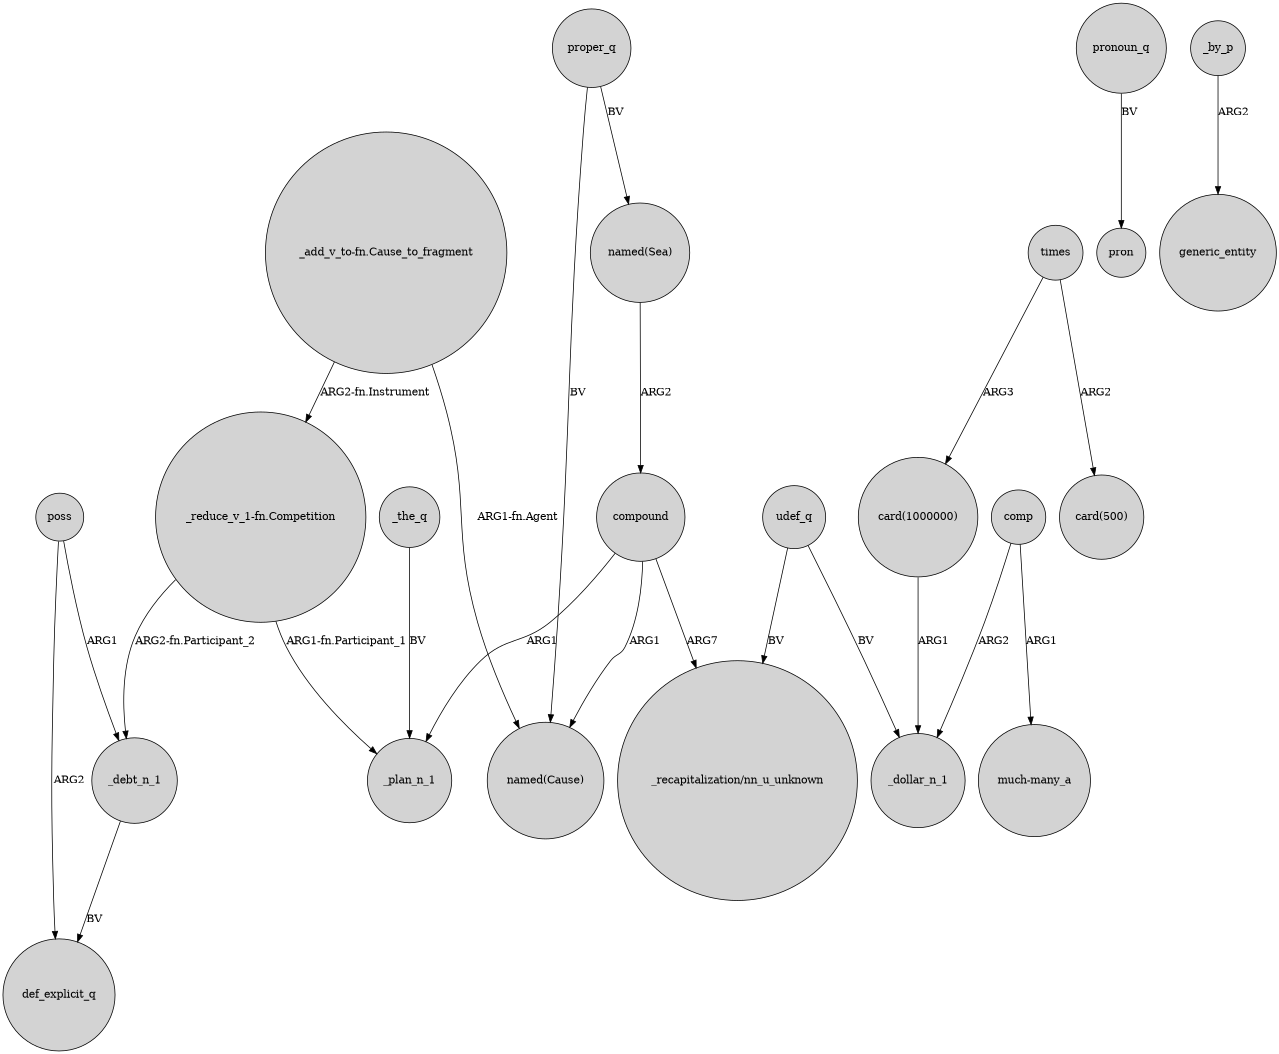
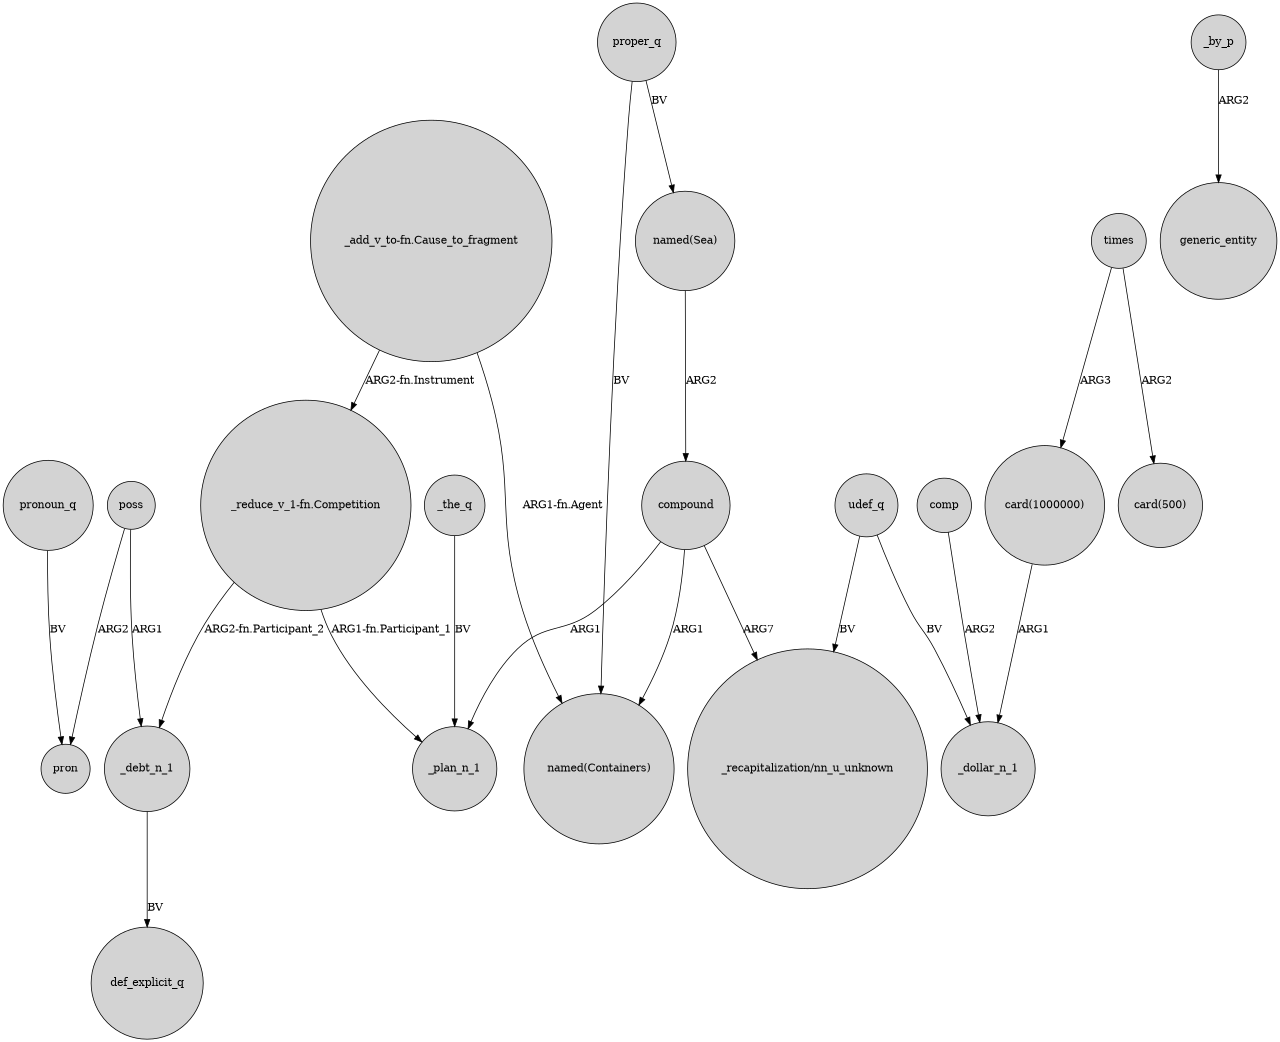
(52, 736) -> (96, 632)
(546, 781) -> (599, 769)
(1034, 781) -> none
